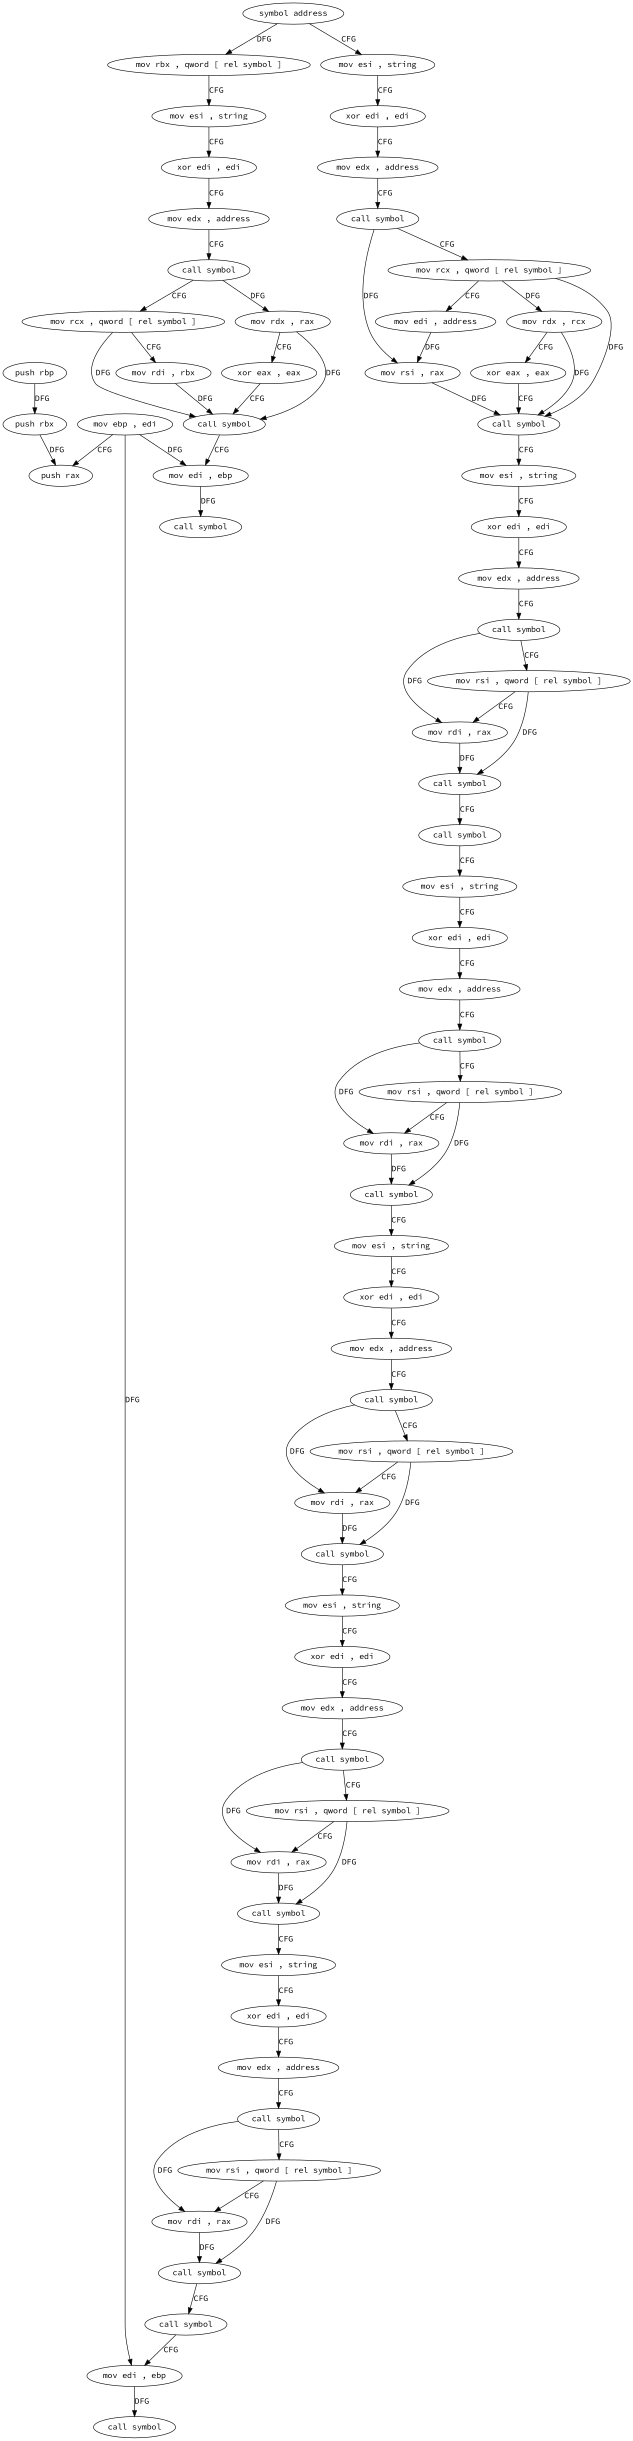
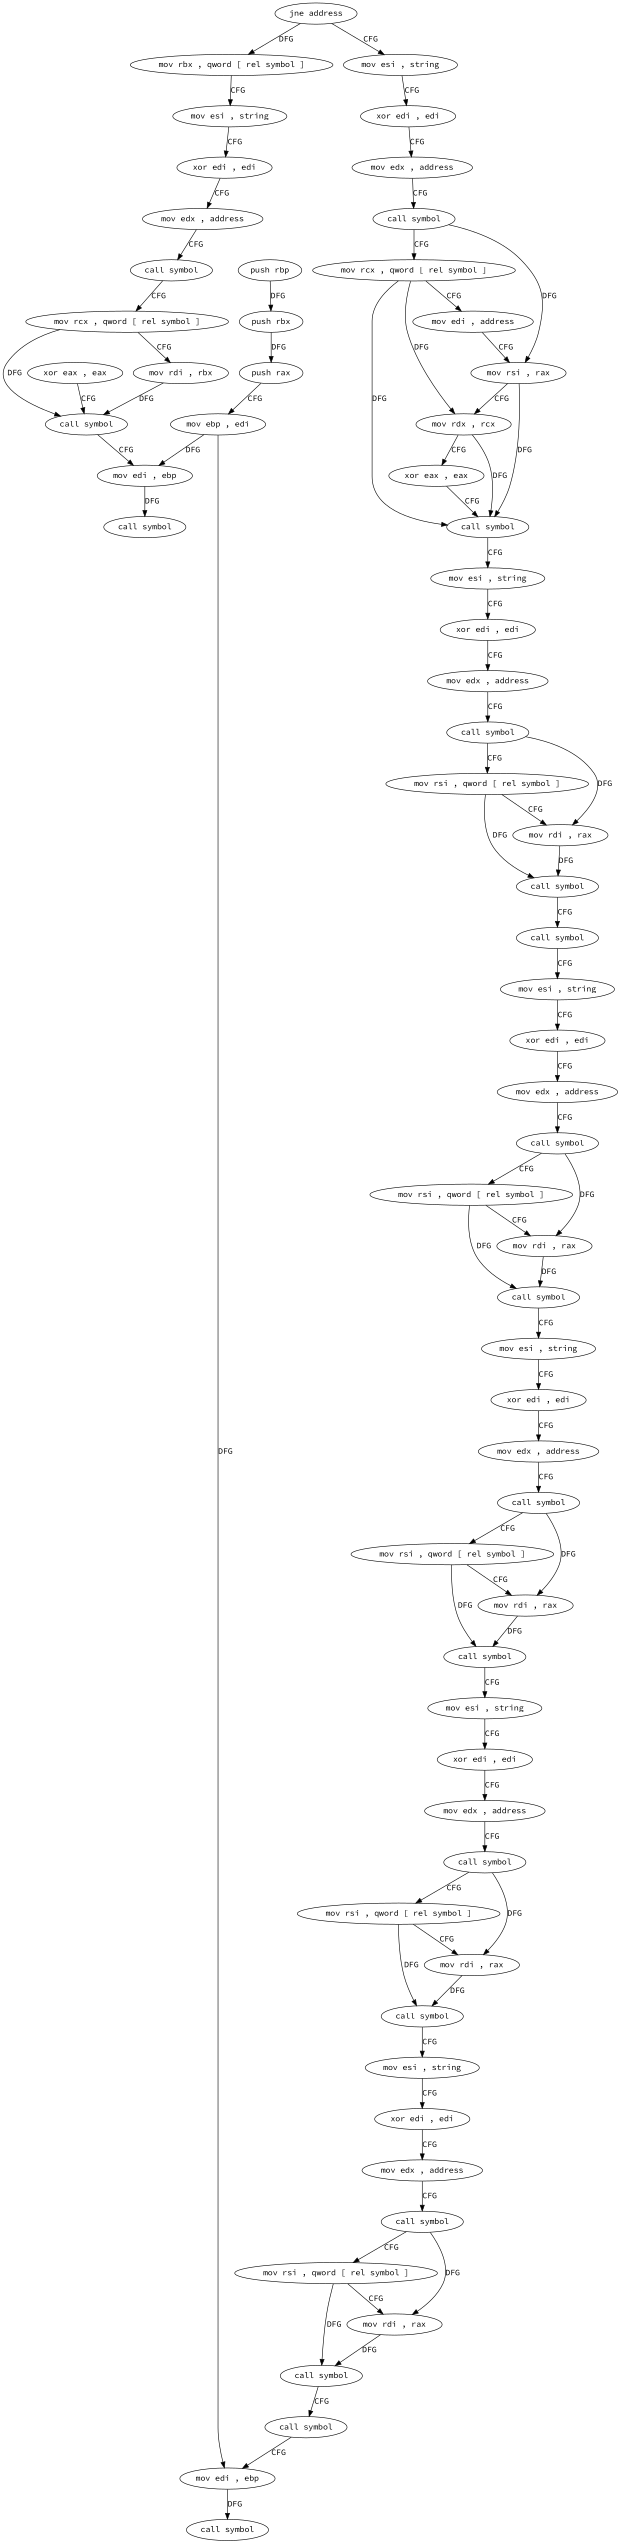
(293, 14) -> (316, 14)
(283, 322) -> none
(432, 347) -> (506, 347)
none -> (493, 397)
(95, 448) -> (247, 397)
